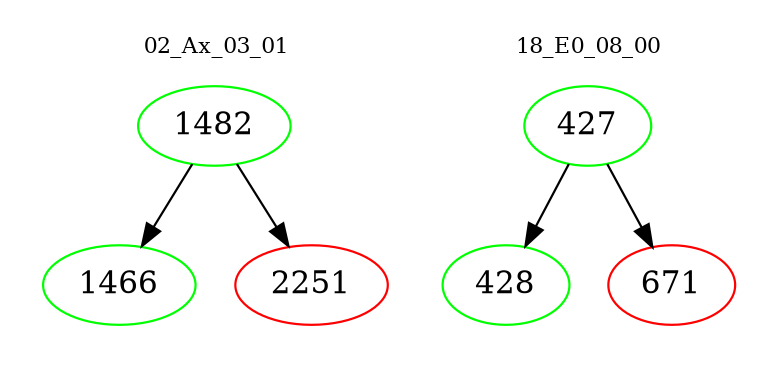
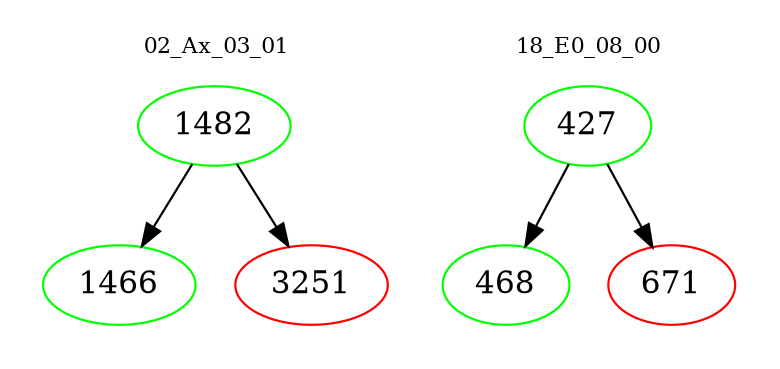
(312, 285) -> (312, 285)
(506, 285) -> (506, 285)
